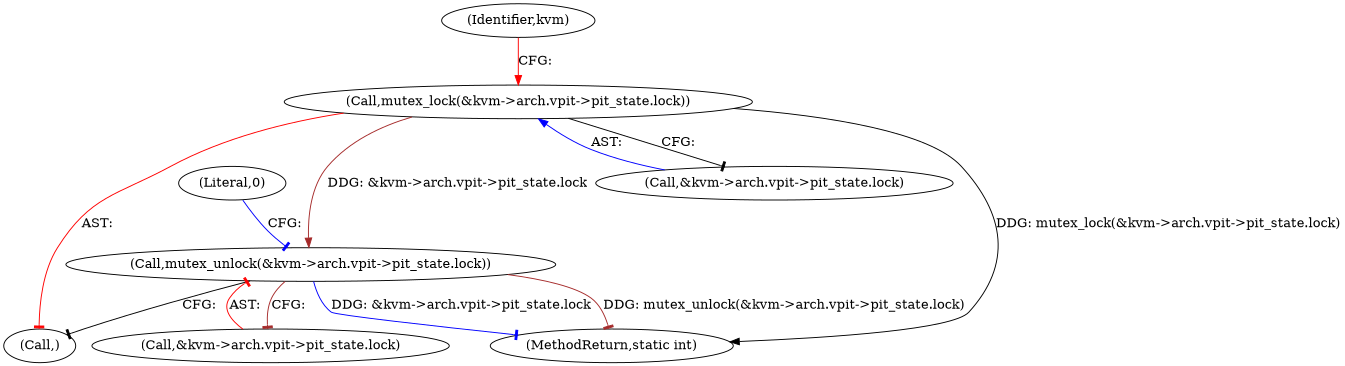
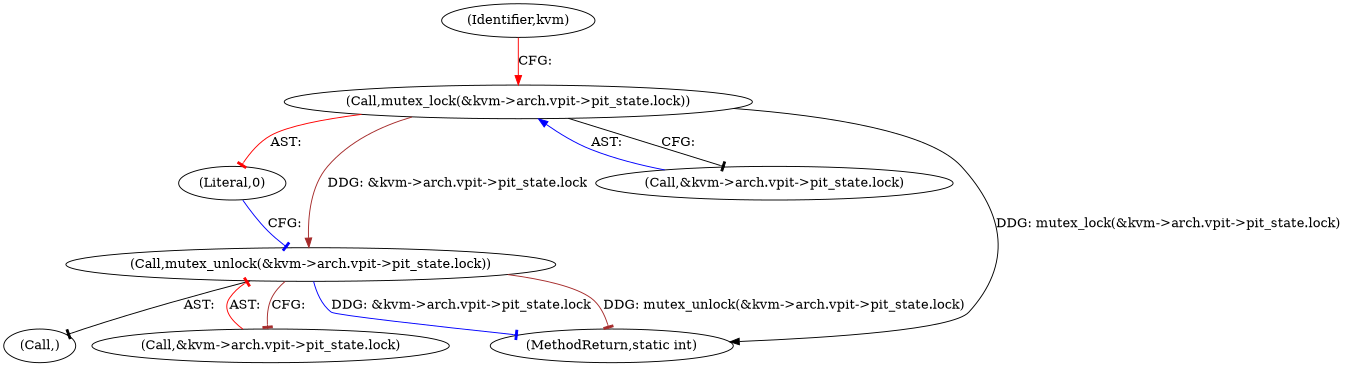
(153, 175) -> (296, 126)
(201, 305) -> (201, 305)
